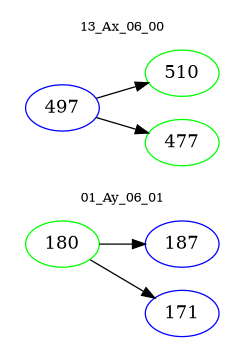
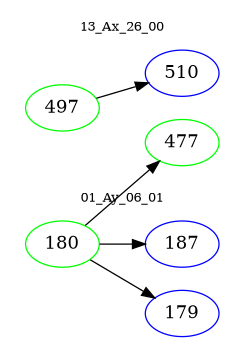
(122, 28) -> (122, 28)
(182, 73) -> (182, 73)
(62, 108) -> (62, 108)
(116, 123) -> (117, 198)
(182, 313) -> (182, 313)
